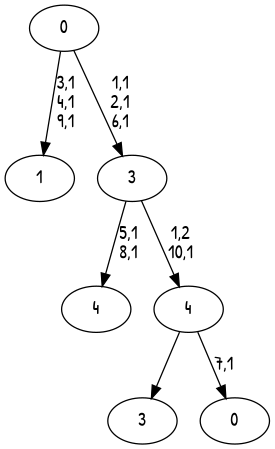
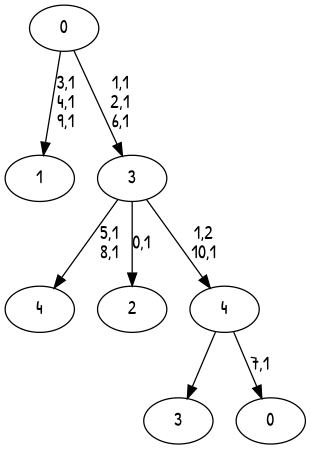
none -> (132, 309)
